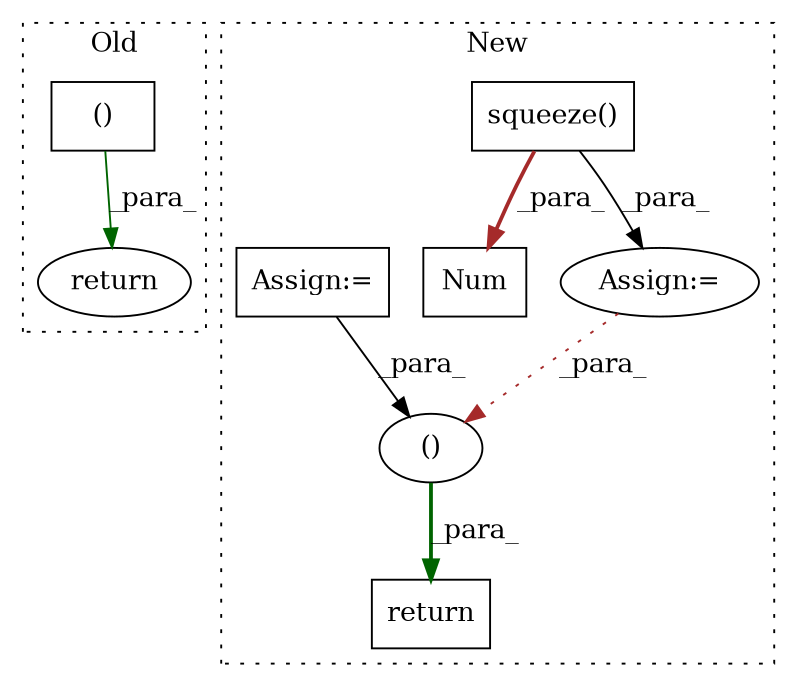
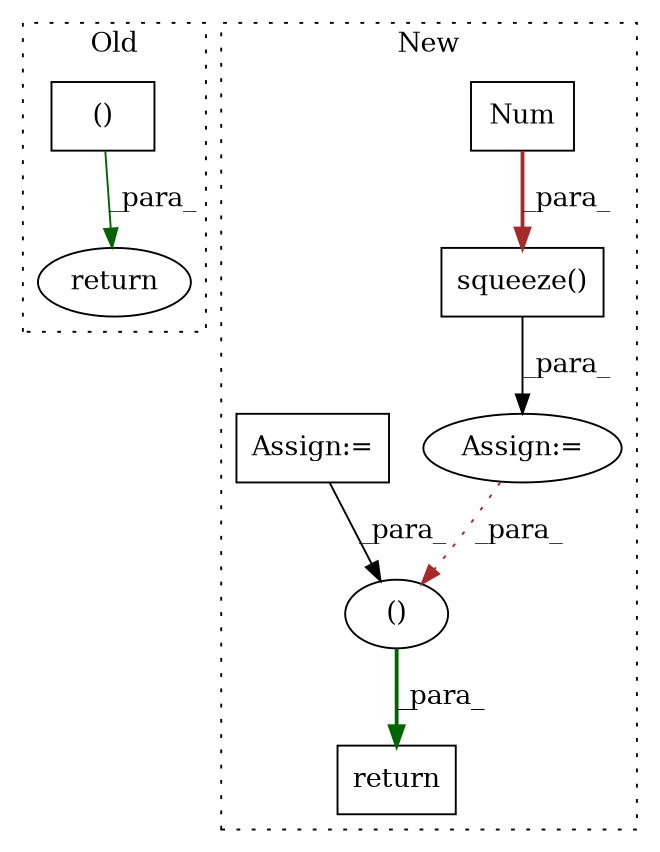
(514, 190) -> (523, 190)
